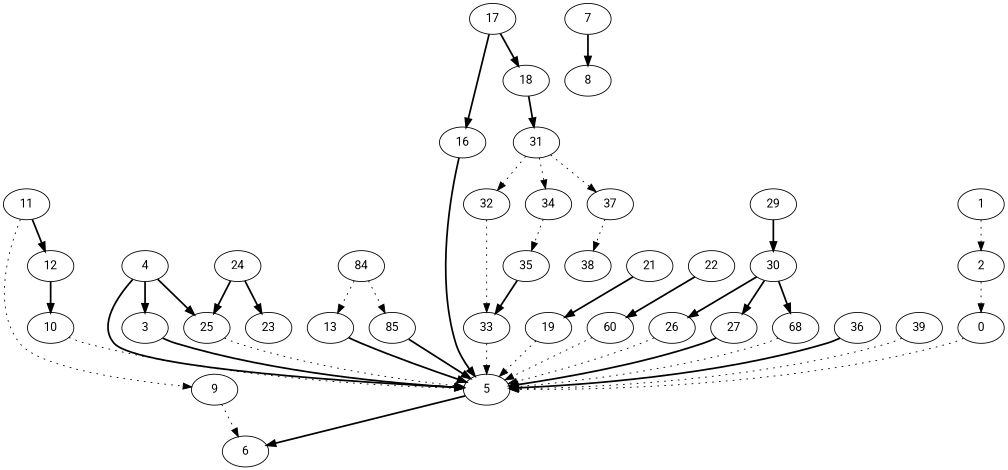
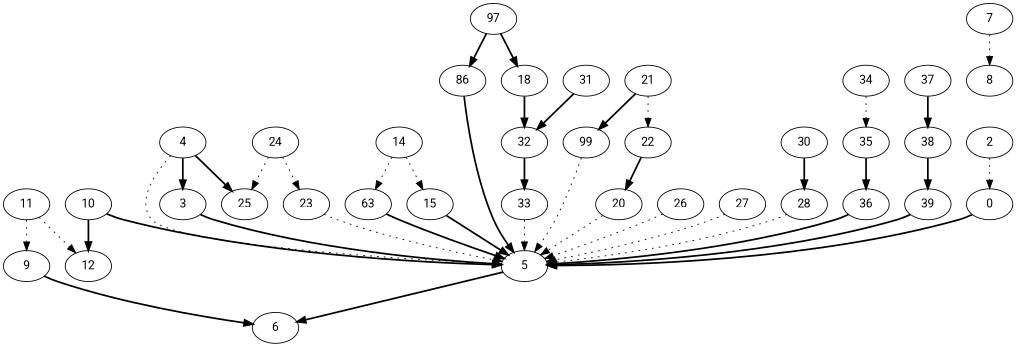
(493, 19) -> (494, 19)
(588, 46) -> (990, 46)
(531, 107) -> (524, 107)
none -> (648, 107)
(463, 142) -> (463, 81)
(542, 169) -> none
none -> (928, 169)
(514, 170) -> (559, 108)
(570, 171) -> none
(773, 204) -> none
(981, 204) -> none
(37, 231) -> (54, 232)
(601, 231) -> (928, 107)
(487, 262) -> (524, 169)
(361, 266) -> (399, 142)
(51, 293) -> (88, 231)
(224, 293) -> (262, 170)
(251, 293) -> (289, 170)
(509, 293) -> (866, 169)
(756, 293) -> none
(726, 295) -> none
(330, 328) -> (368, 204)
(392, 328) -> (430, 204)
(548, 328) -> (586, 142)
(610, 328) -> (619, 204)
(796, 328) -> (804, 204)
(618, 366) -> (641, 241)
(338, 368) -> (408, 241)
(247, 372) -> (284, 248)
(260, 374) -> (298, 251)
(712, 376) -> (735, 251)
(743, 379) -> (766, 254)
(228, 417) -> (143, 305)
